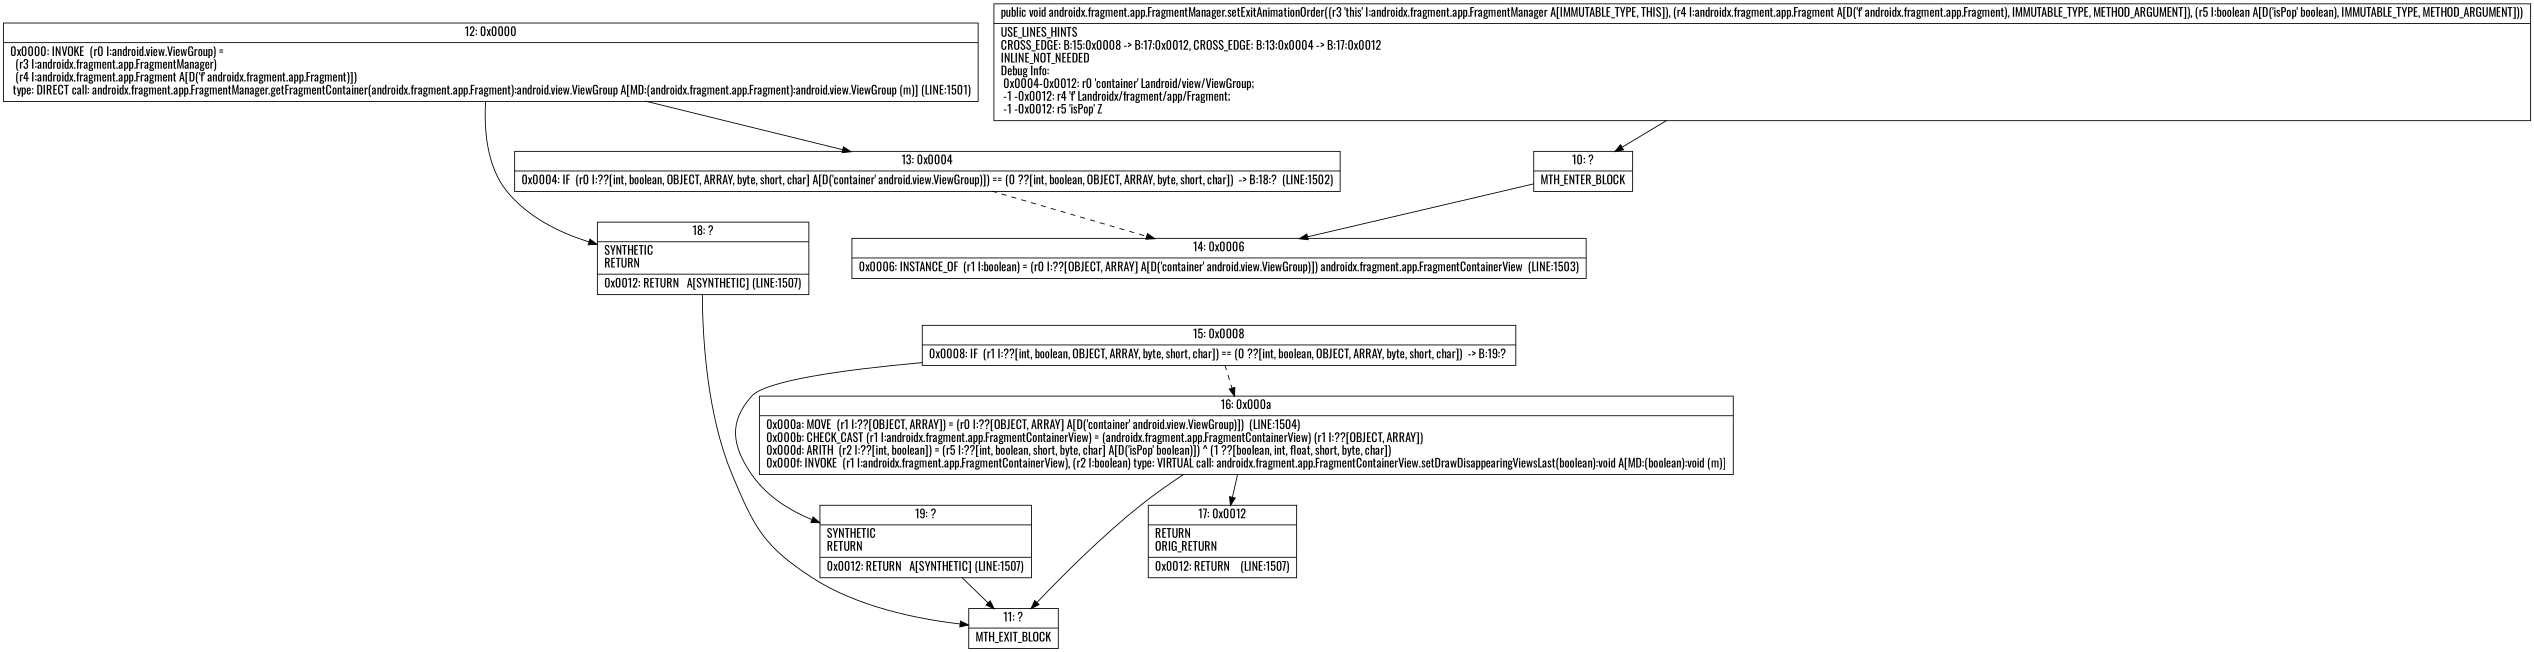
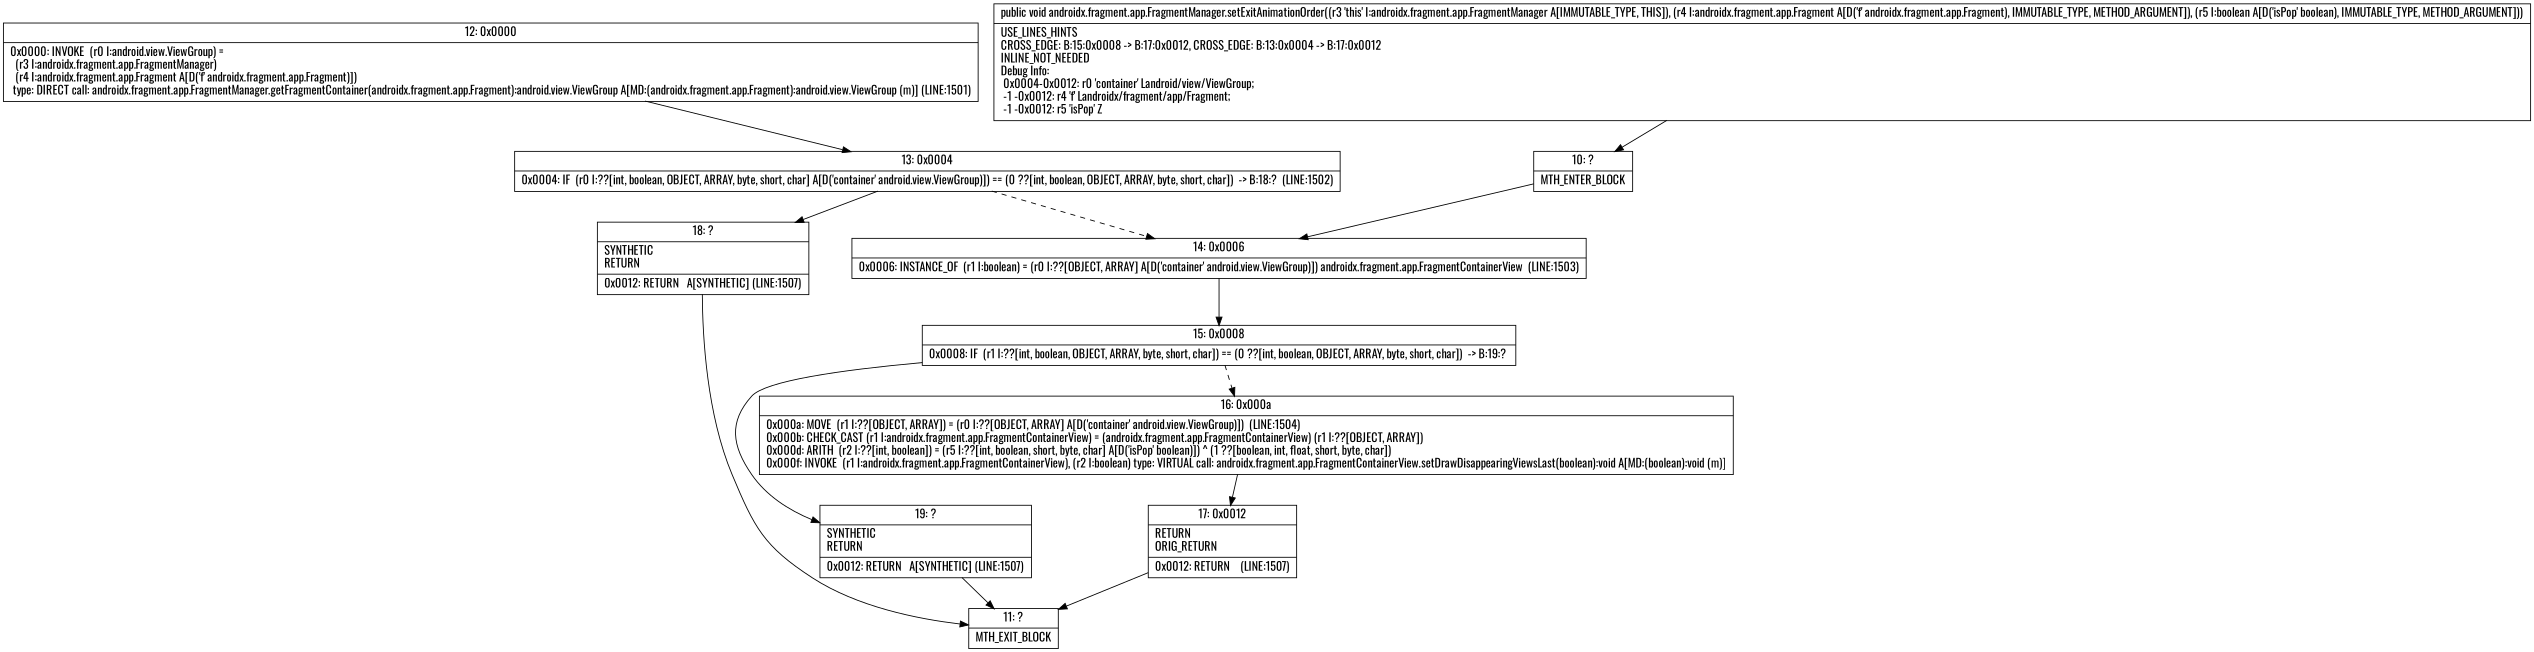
(508, 192) -> (841, 205)
none -> (1219, 298)
(1107, 534) -> (1107, 589)
